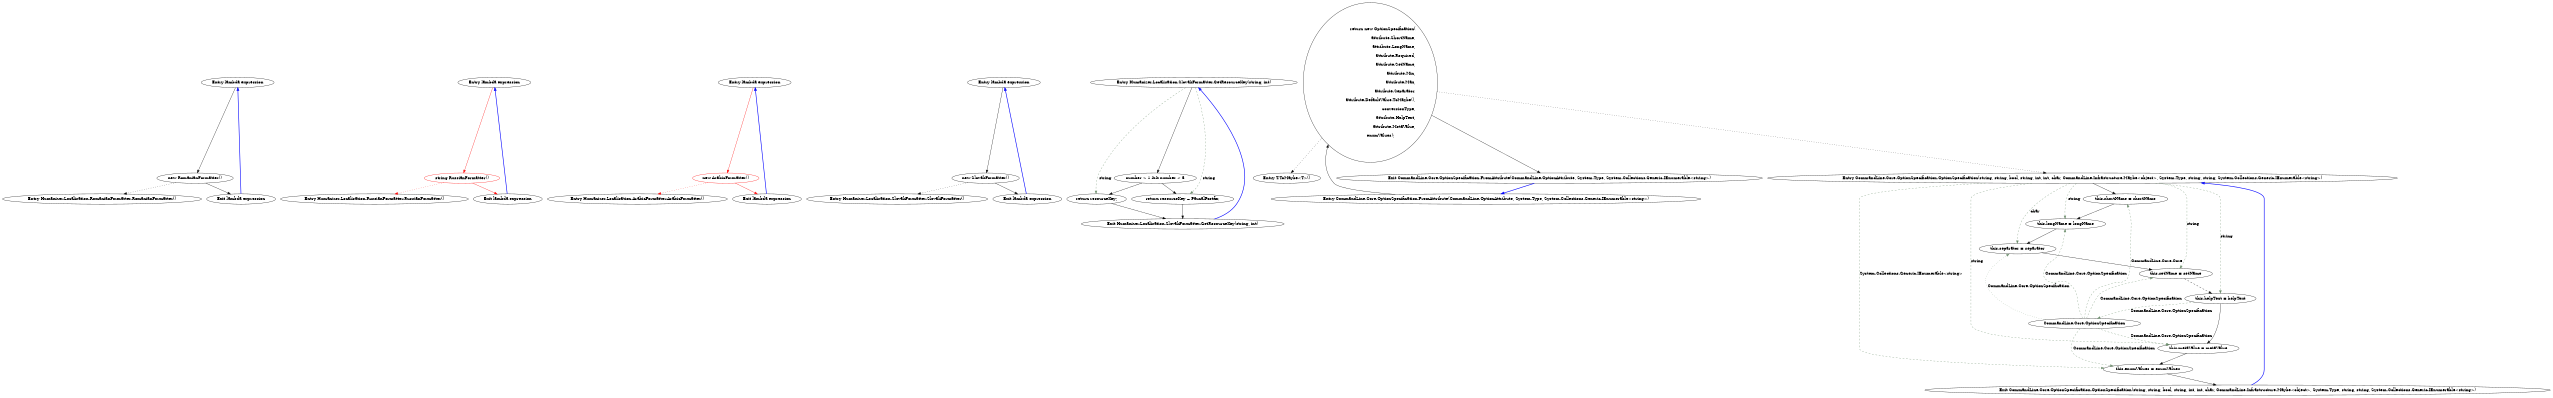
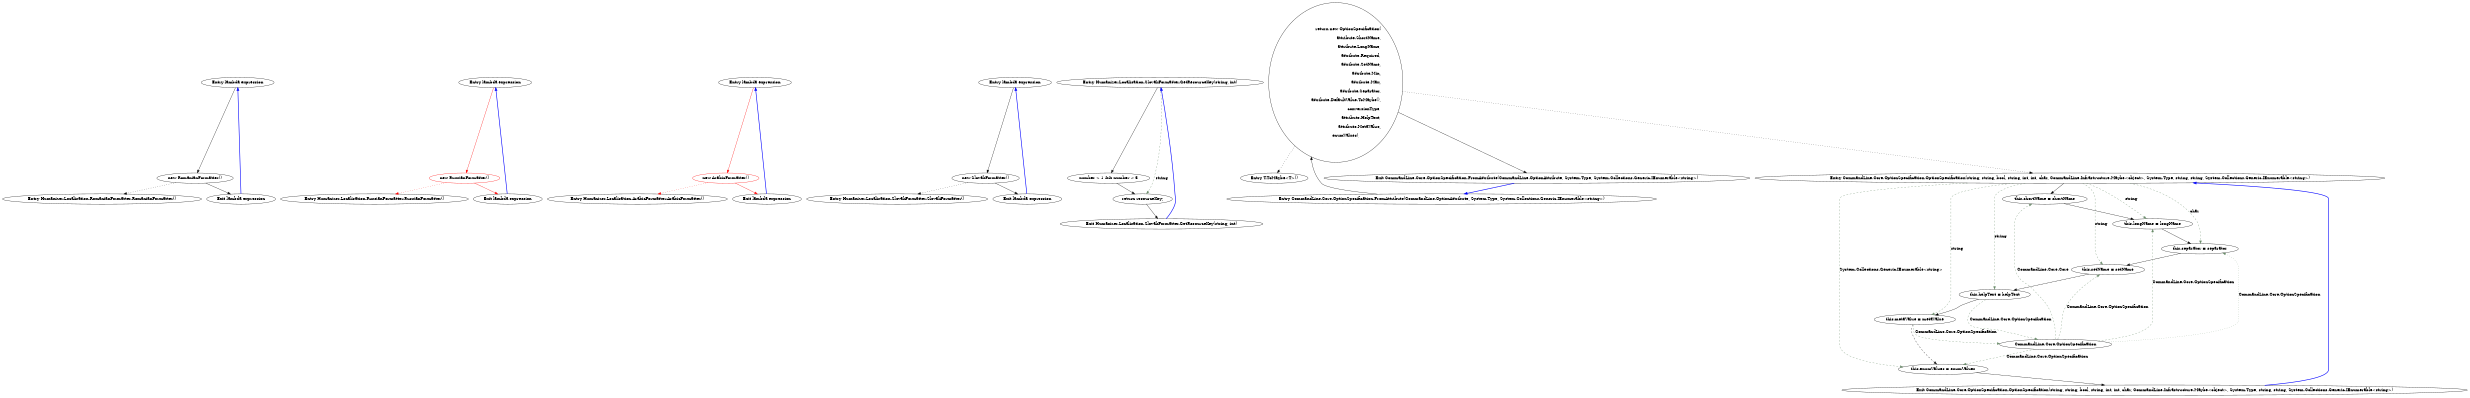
(462, 178) -> (465, 178)
(1183, 199) -> none
(2197, 285) -> (2053, 282)
(2132, 338) -> (1951, 341)
(2175, 358) -> (1919, 346)
